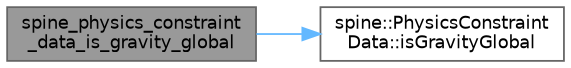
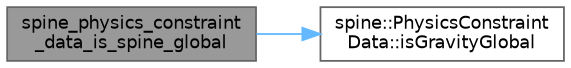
(132, 34) -> (132, 34)
